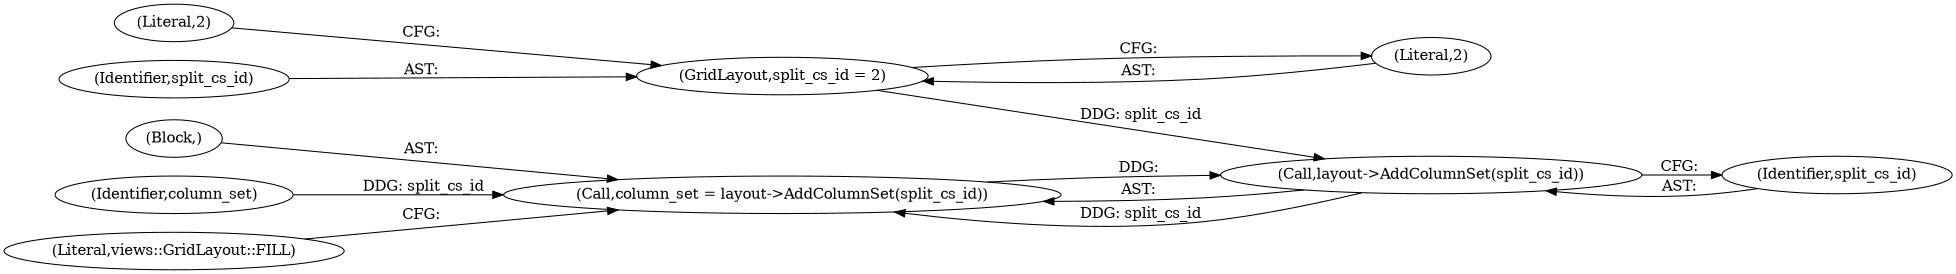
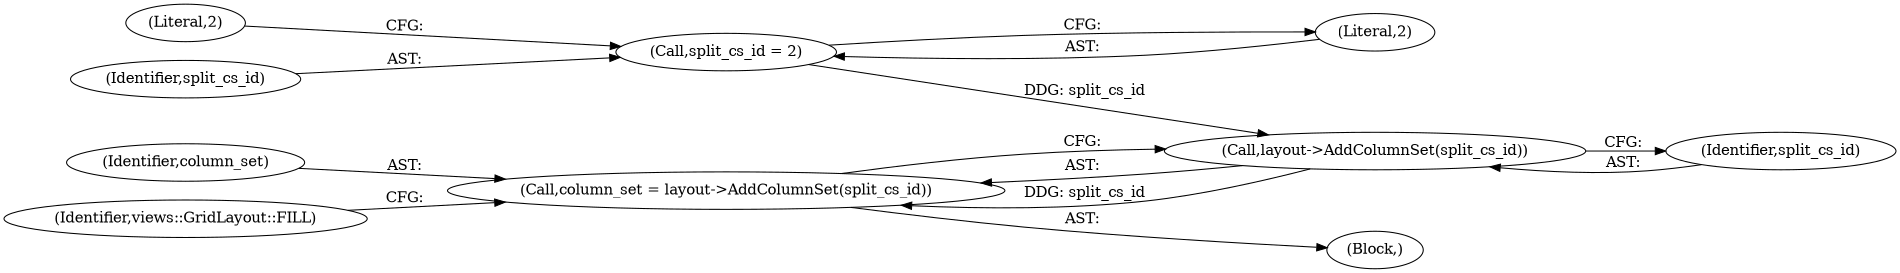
(782, 76) -> (726, 52)
(414, 161) -> (1083, 232)
(1141, 168) -> (1085, 142)
(424, 187) -> (407, 166)
(174, 251) -> (186, 219)
